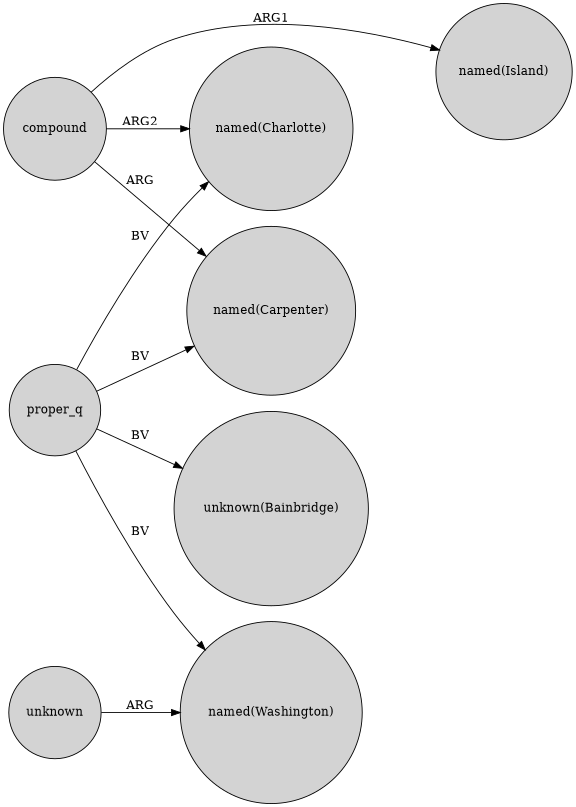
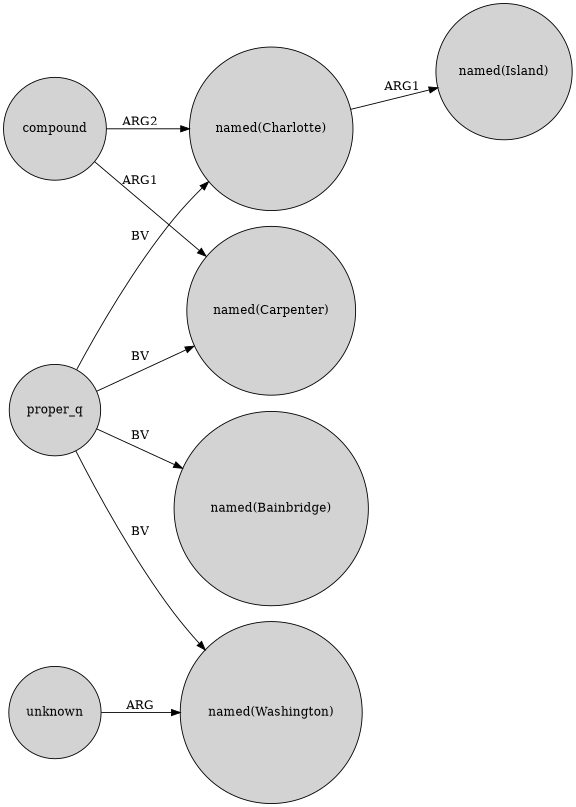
(253, 25) -> (390, 100)
(140, 181) -> (140, 181)
(271, 509) -> (271, 509)
